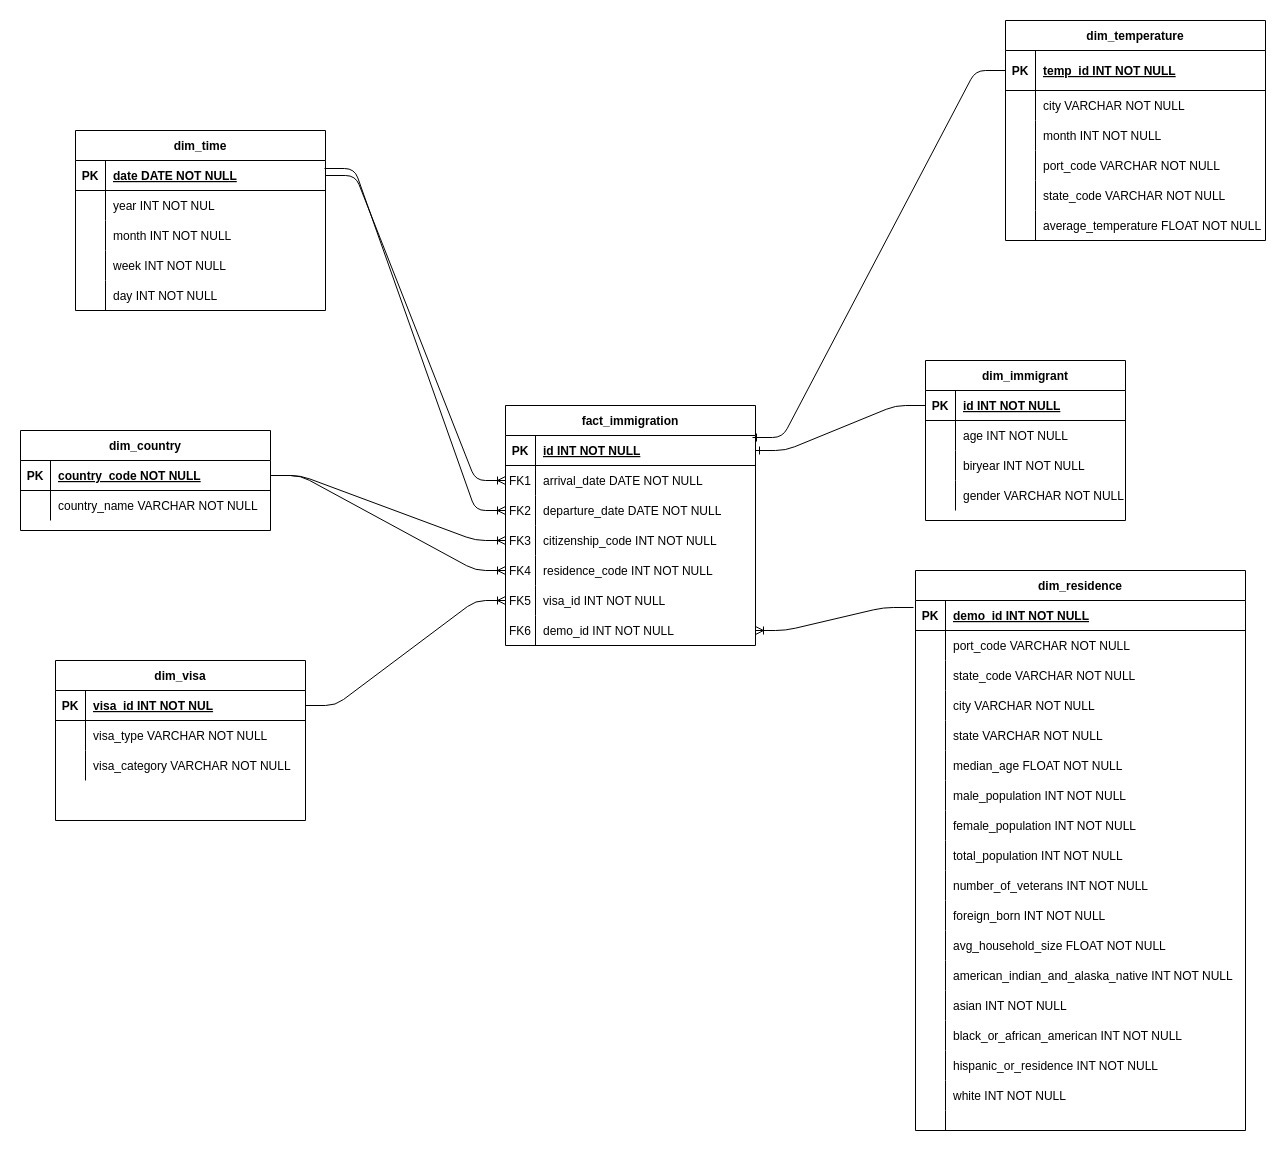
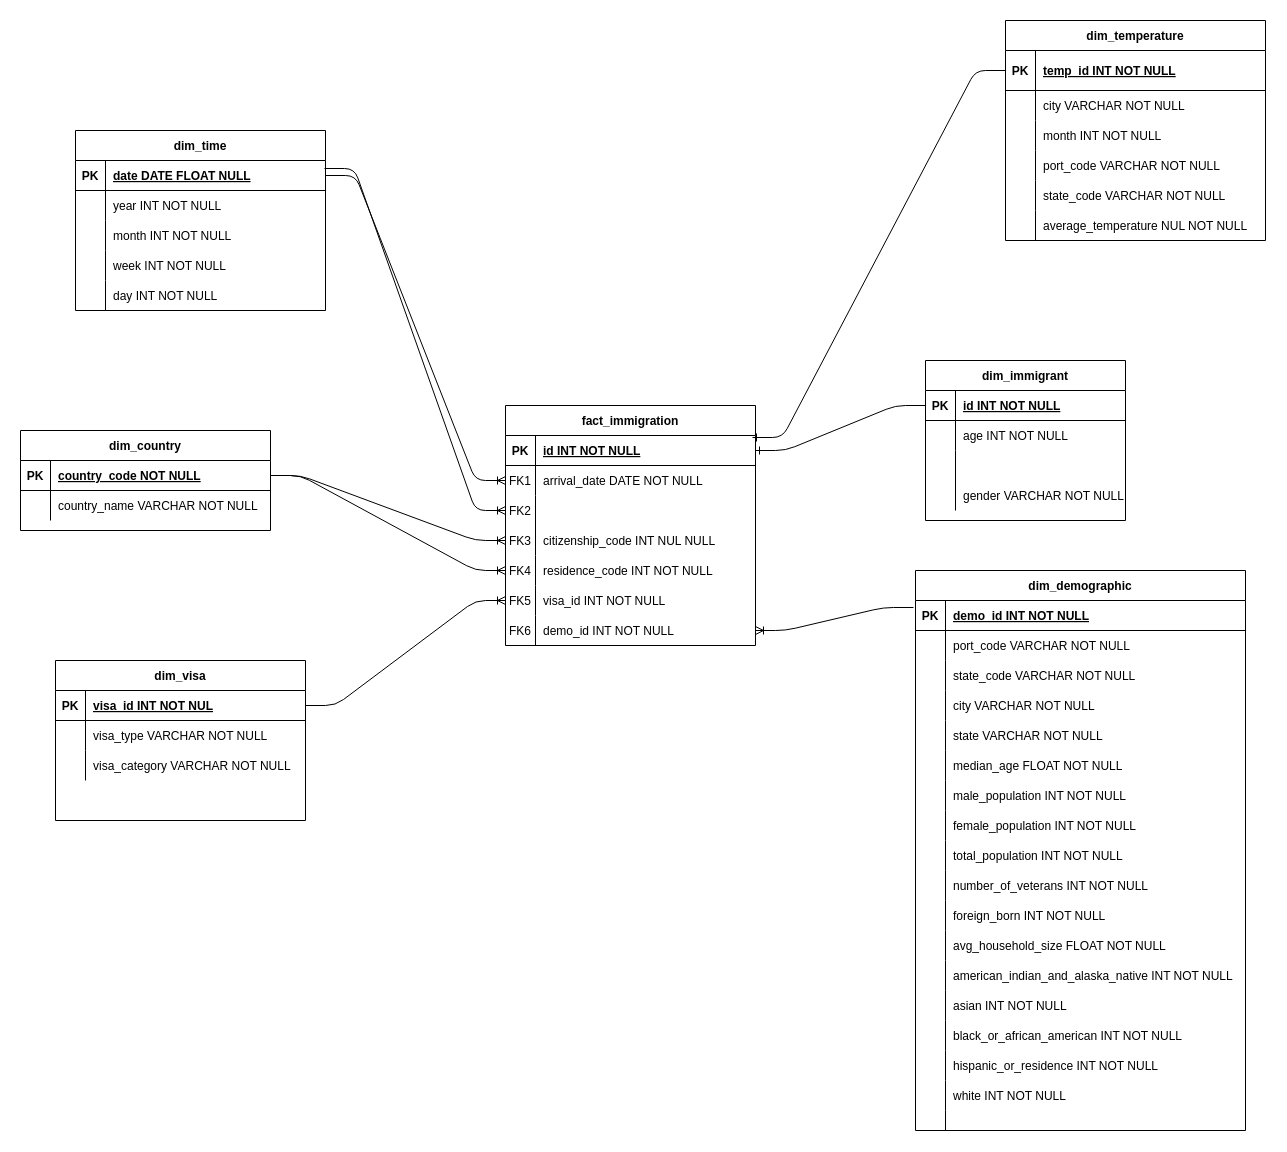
(169, 176) -> (176, 176)
(162, 206) -> (165, 206)
(1153, 226) -> (1146, 226)
(1041, 466) -> none
(646, 511) -> none
(631, 541) -> (631, 541)
(1080, 586) -> (1080, 586)
